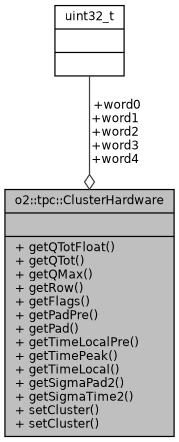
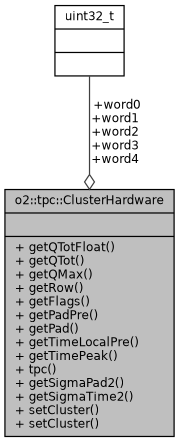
(67, 370) -> (36, 370)
